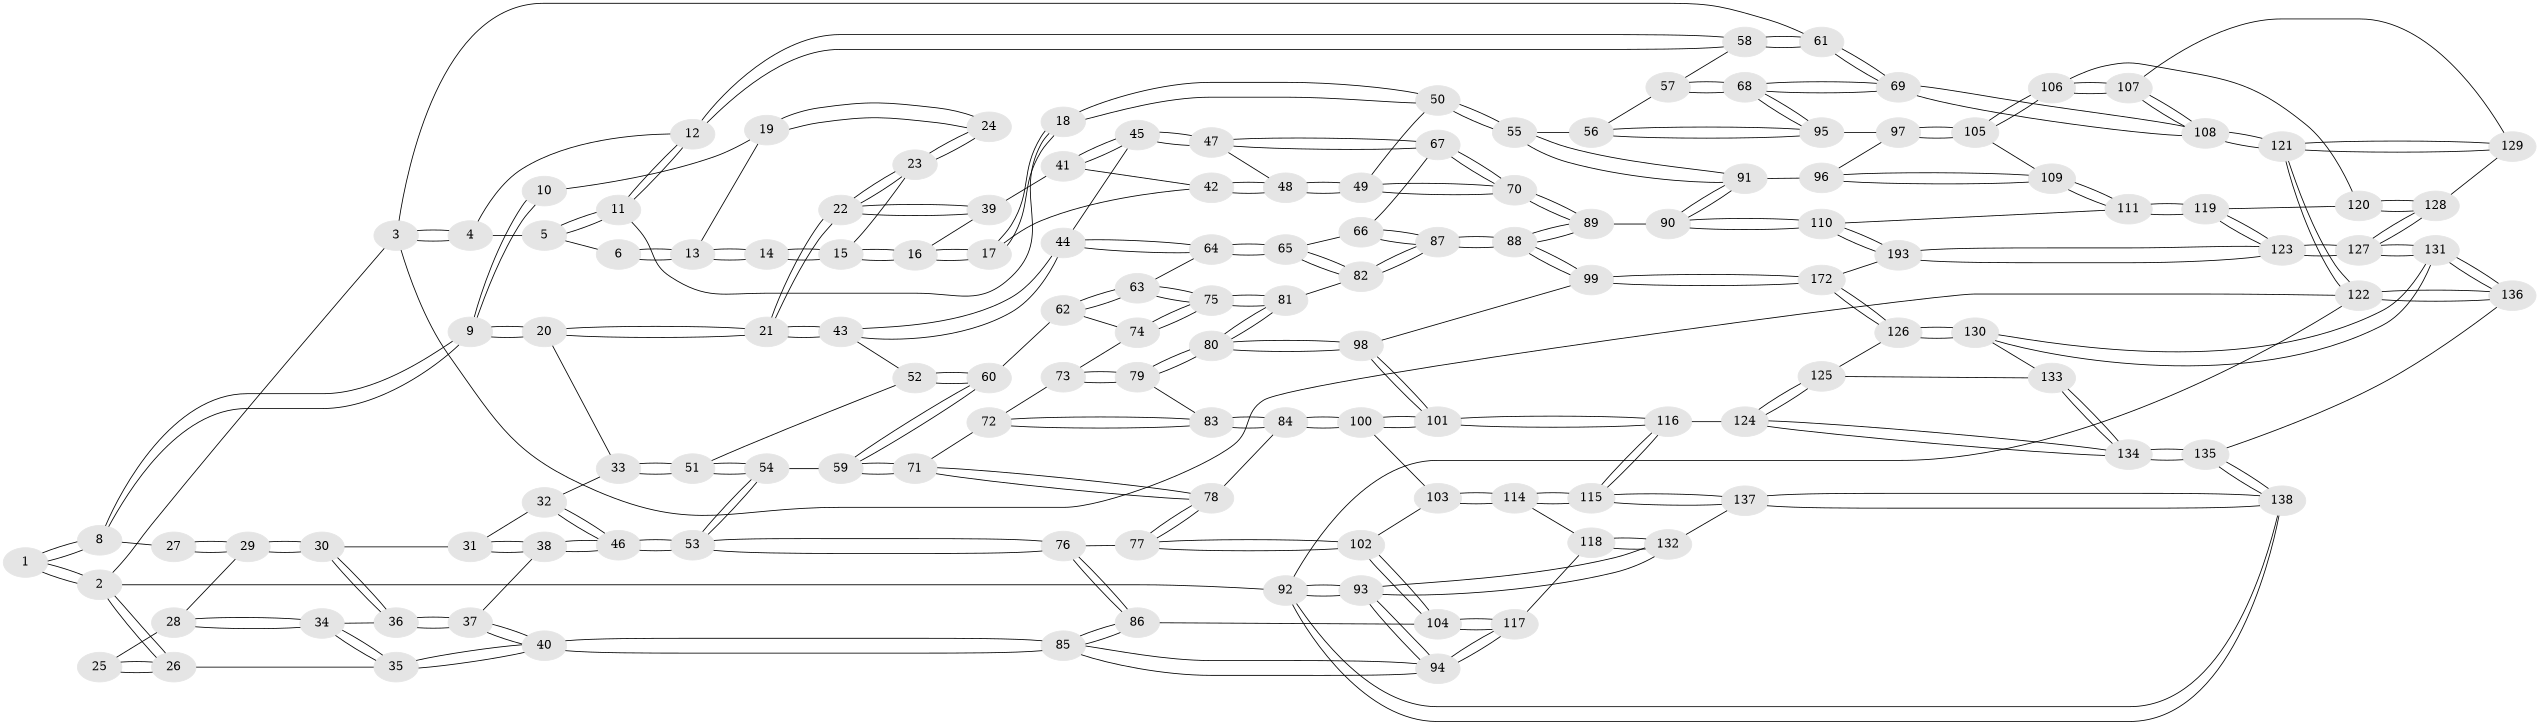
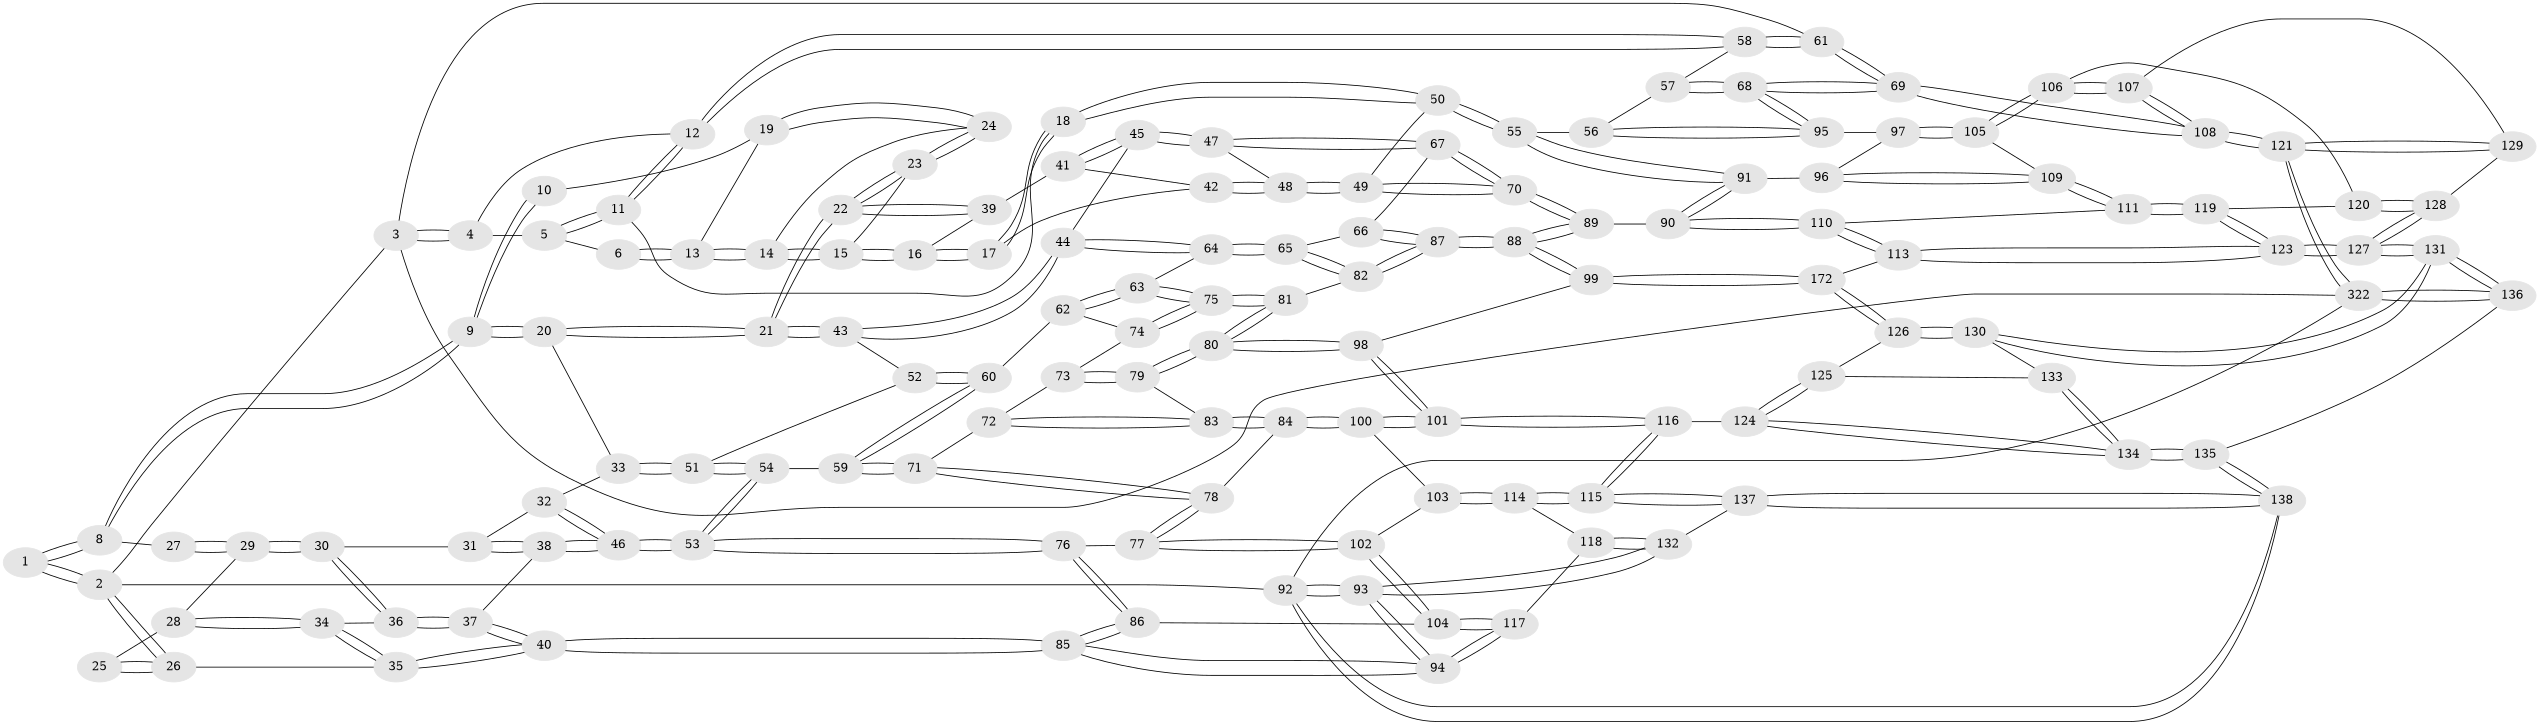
none -> (856, 159)
(1898, 255) -> (1898, 255)
(2359, 296) -> (2359, 296)
